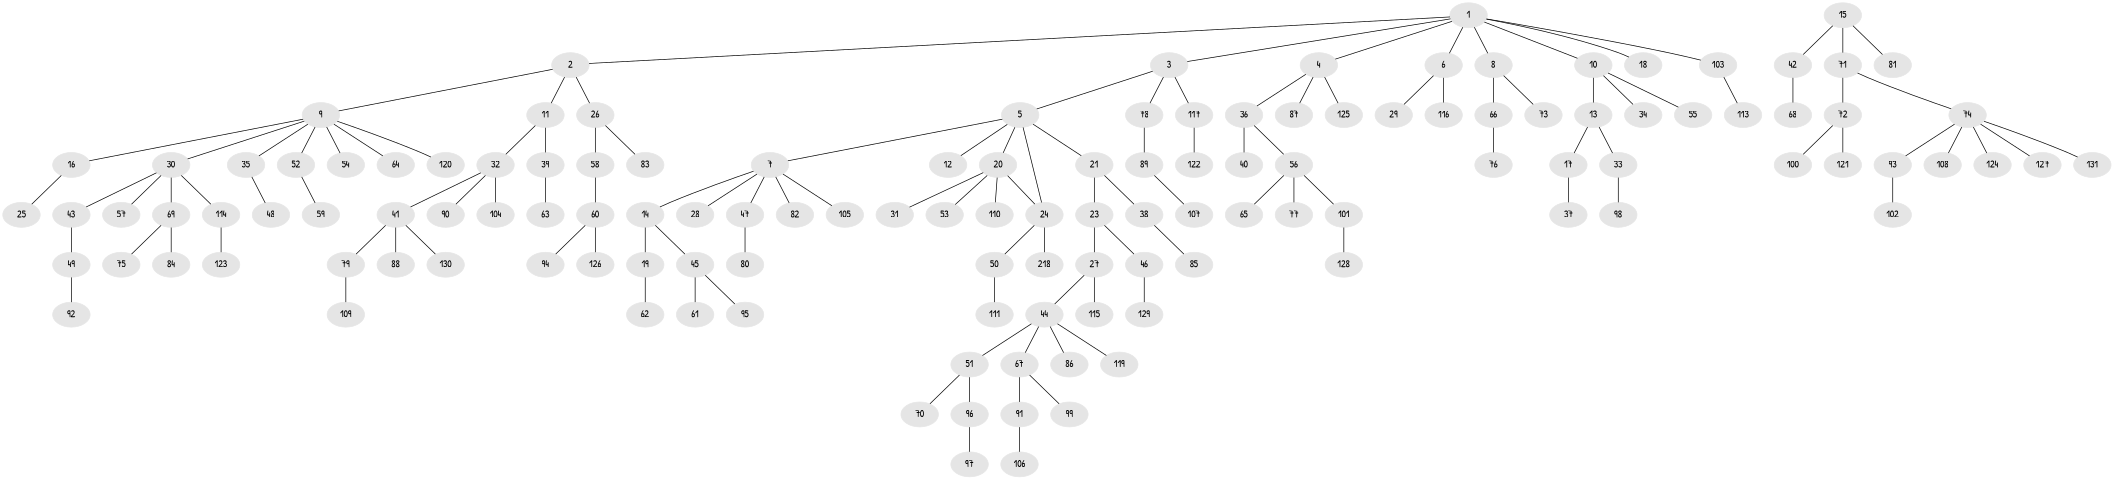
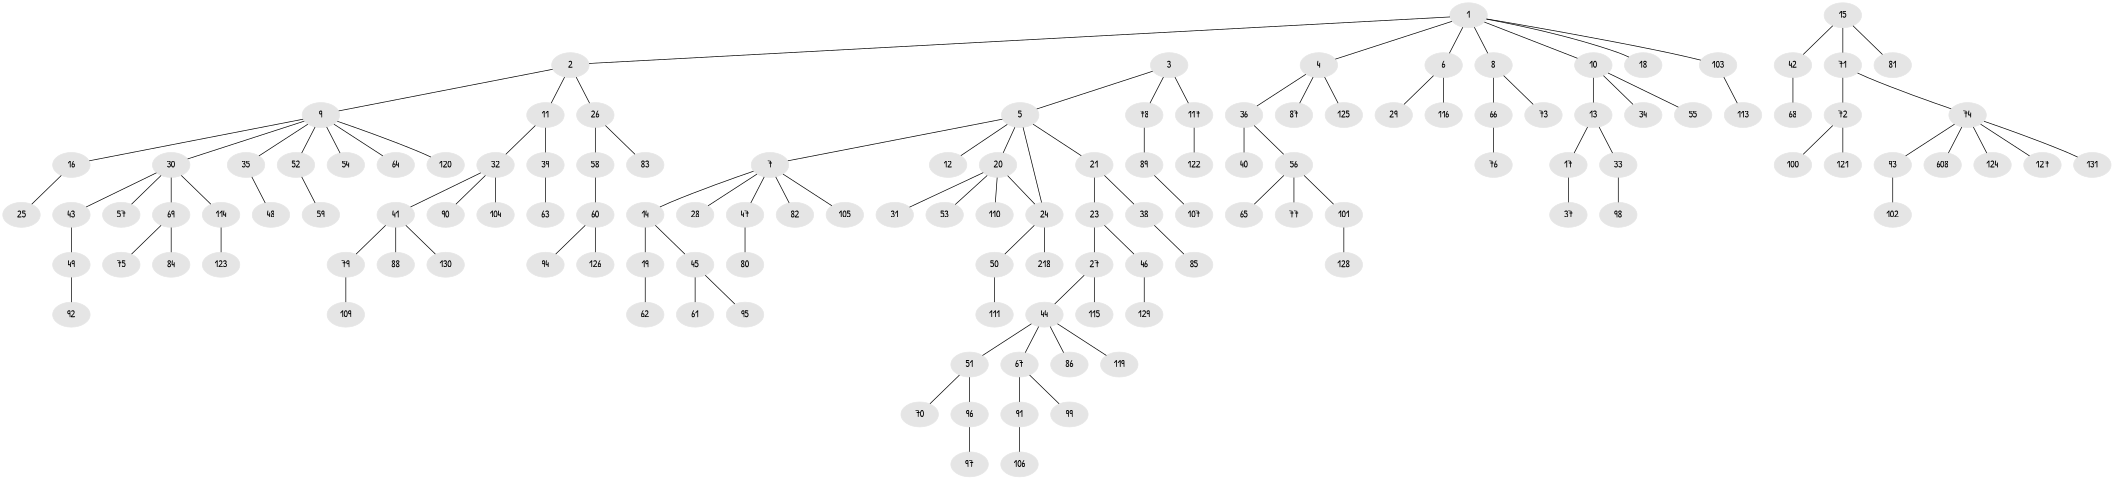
(1319, 40) -> none
(1943, 165) -> (1943, 165)
